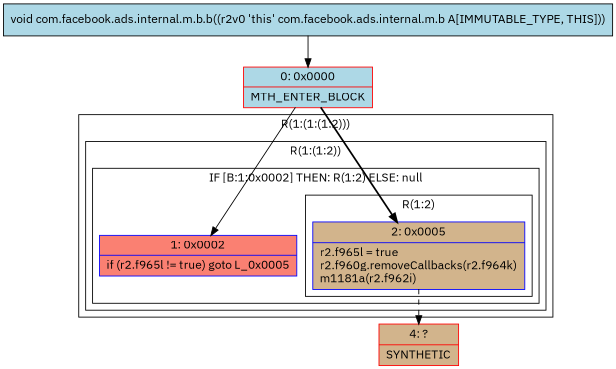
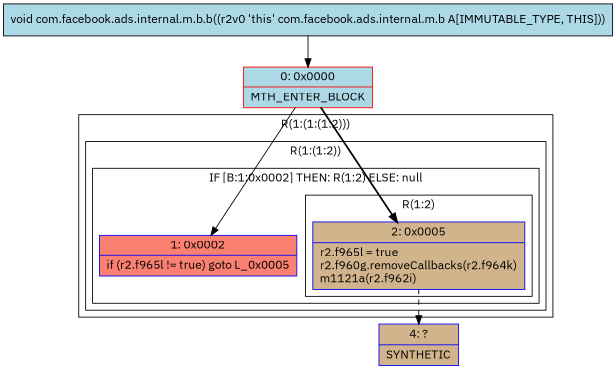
(368, 279) -> (368, 279)
(419, 345) -> (419, 345)
